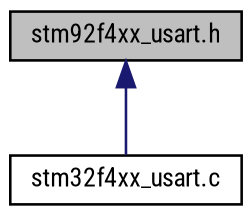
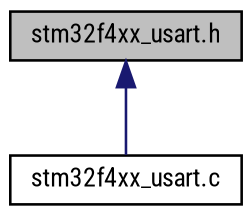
(126, 36) -> (126, 36)
